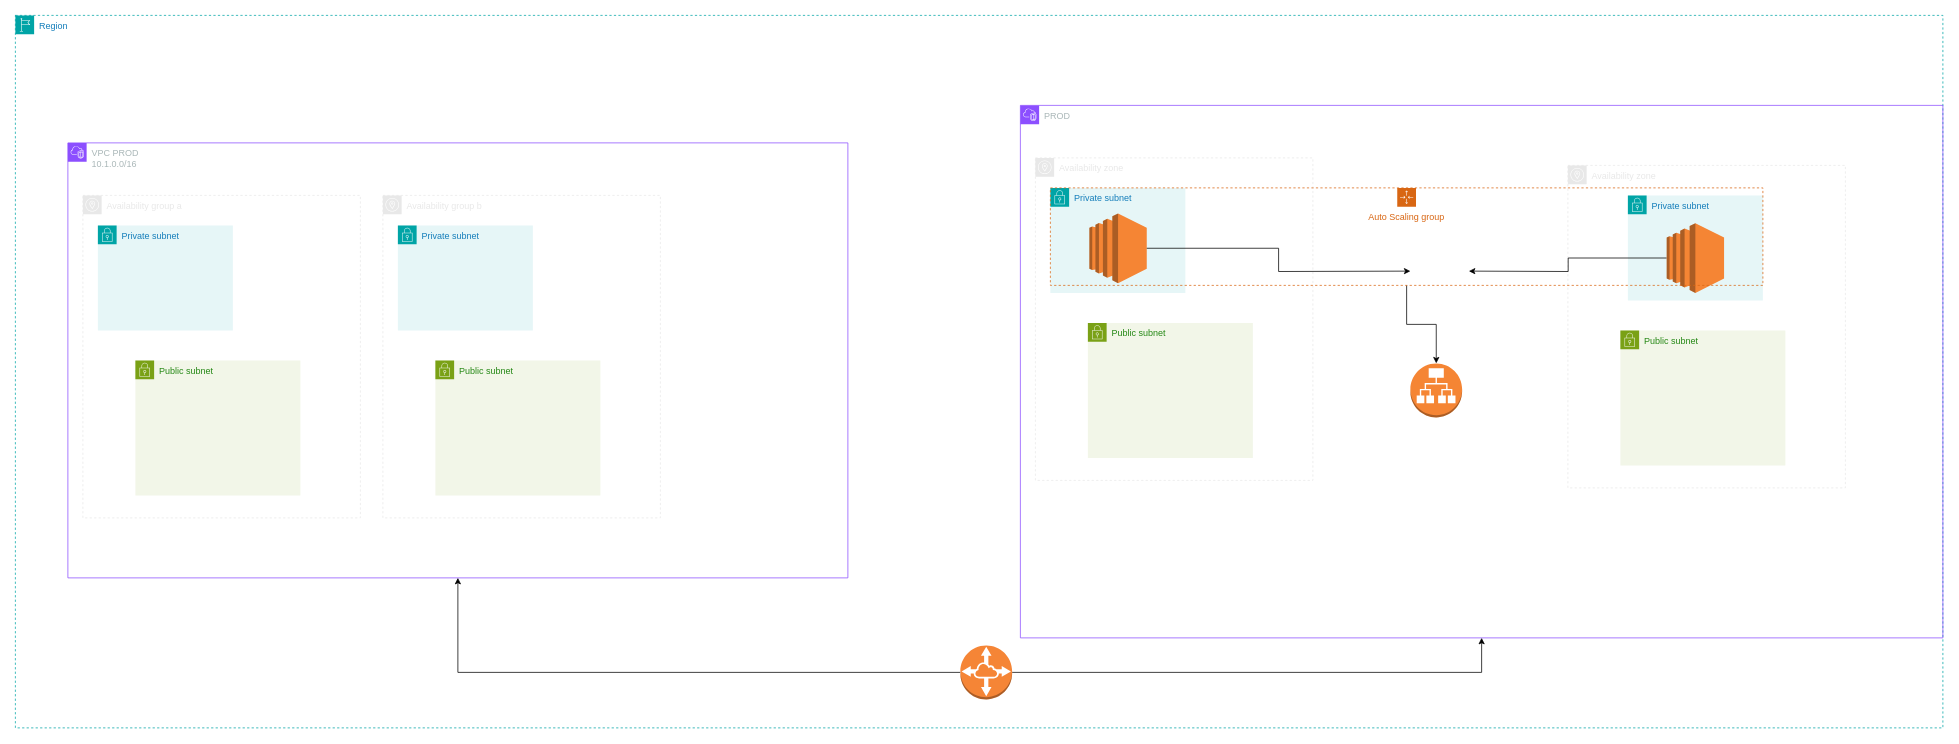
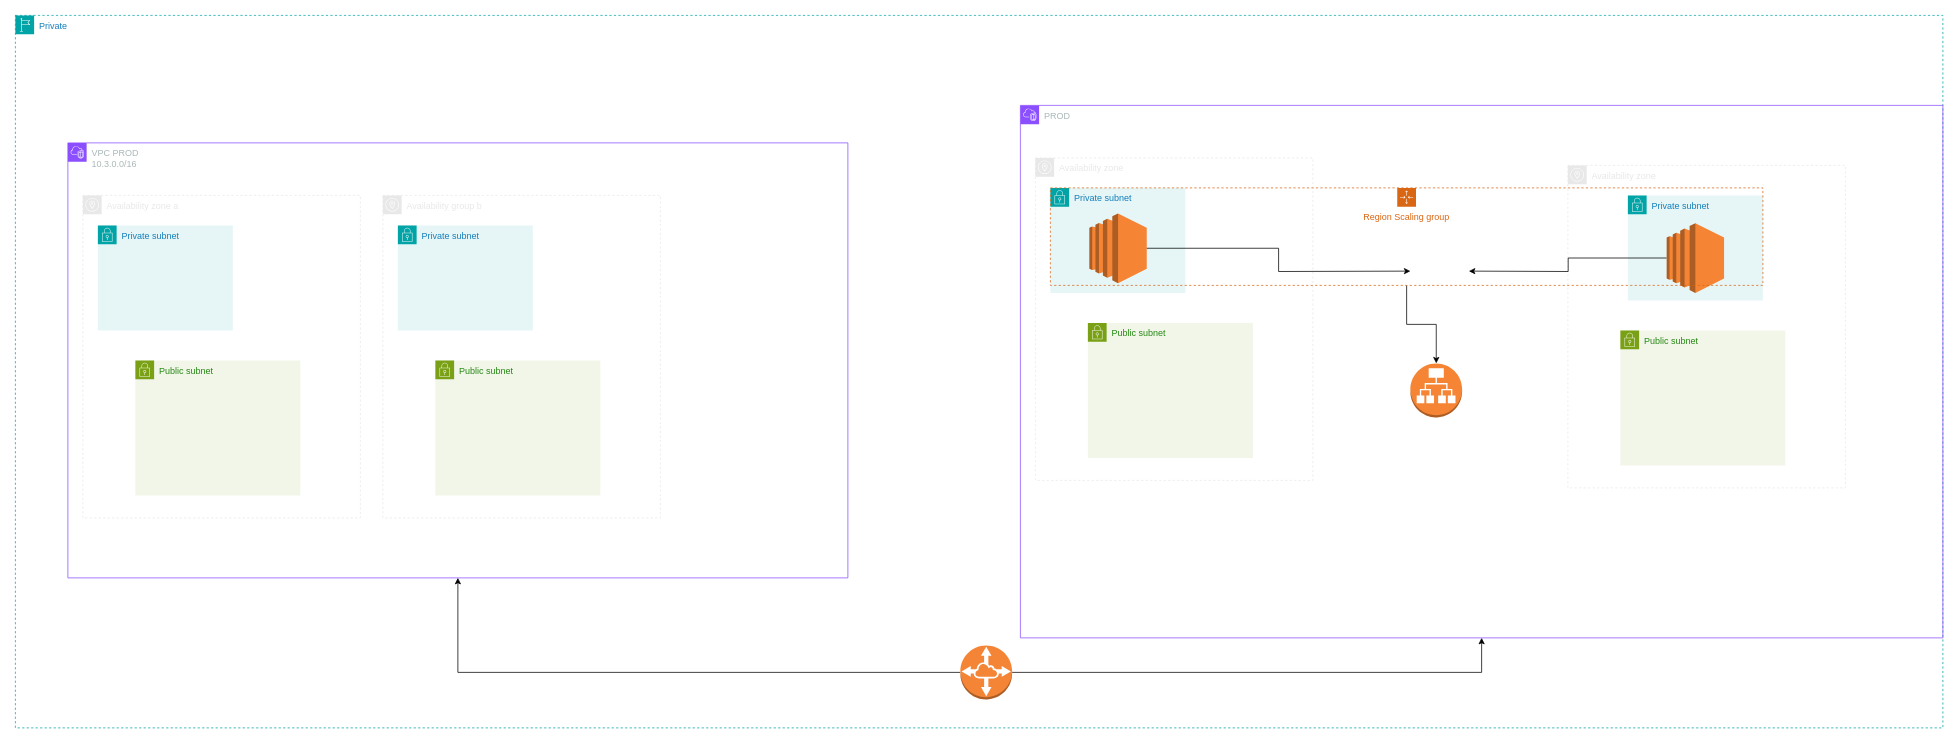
(53, 26) -> (56, 26)
(116, 159) -> (116, 159)
(149, 206) -> (147, 206)
(1407, 217) -> (1407, 217)
